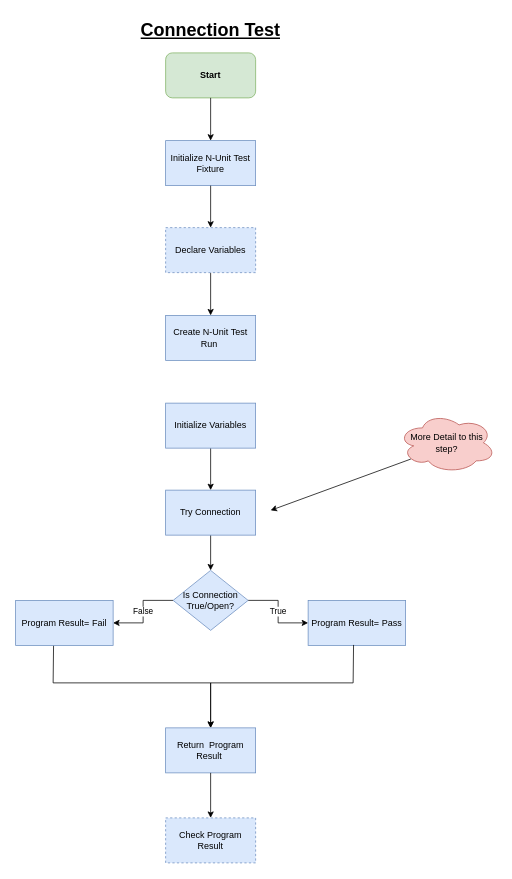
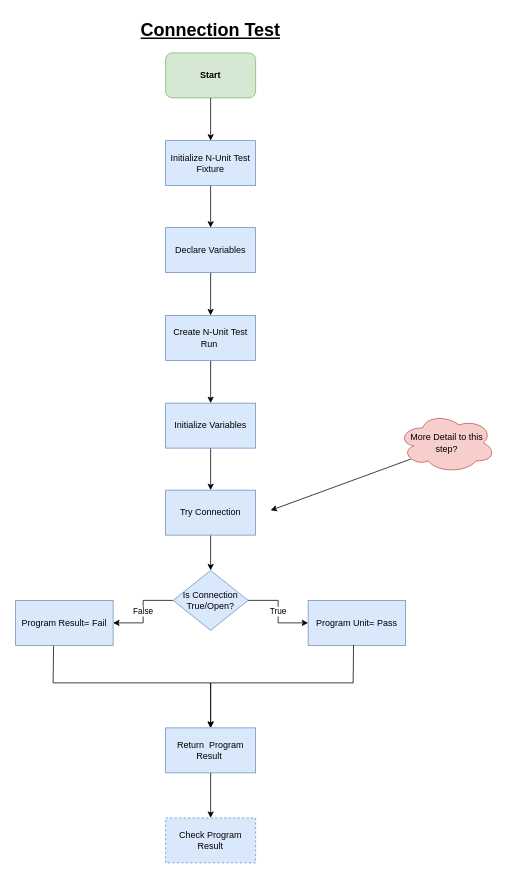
(210, 250) -> (210, 250)
none -> (210, 379)
(357, 623) -> (357, 623)
